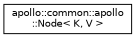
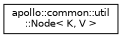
(68, 19) -> (61, 19)
